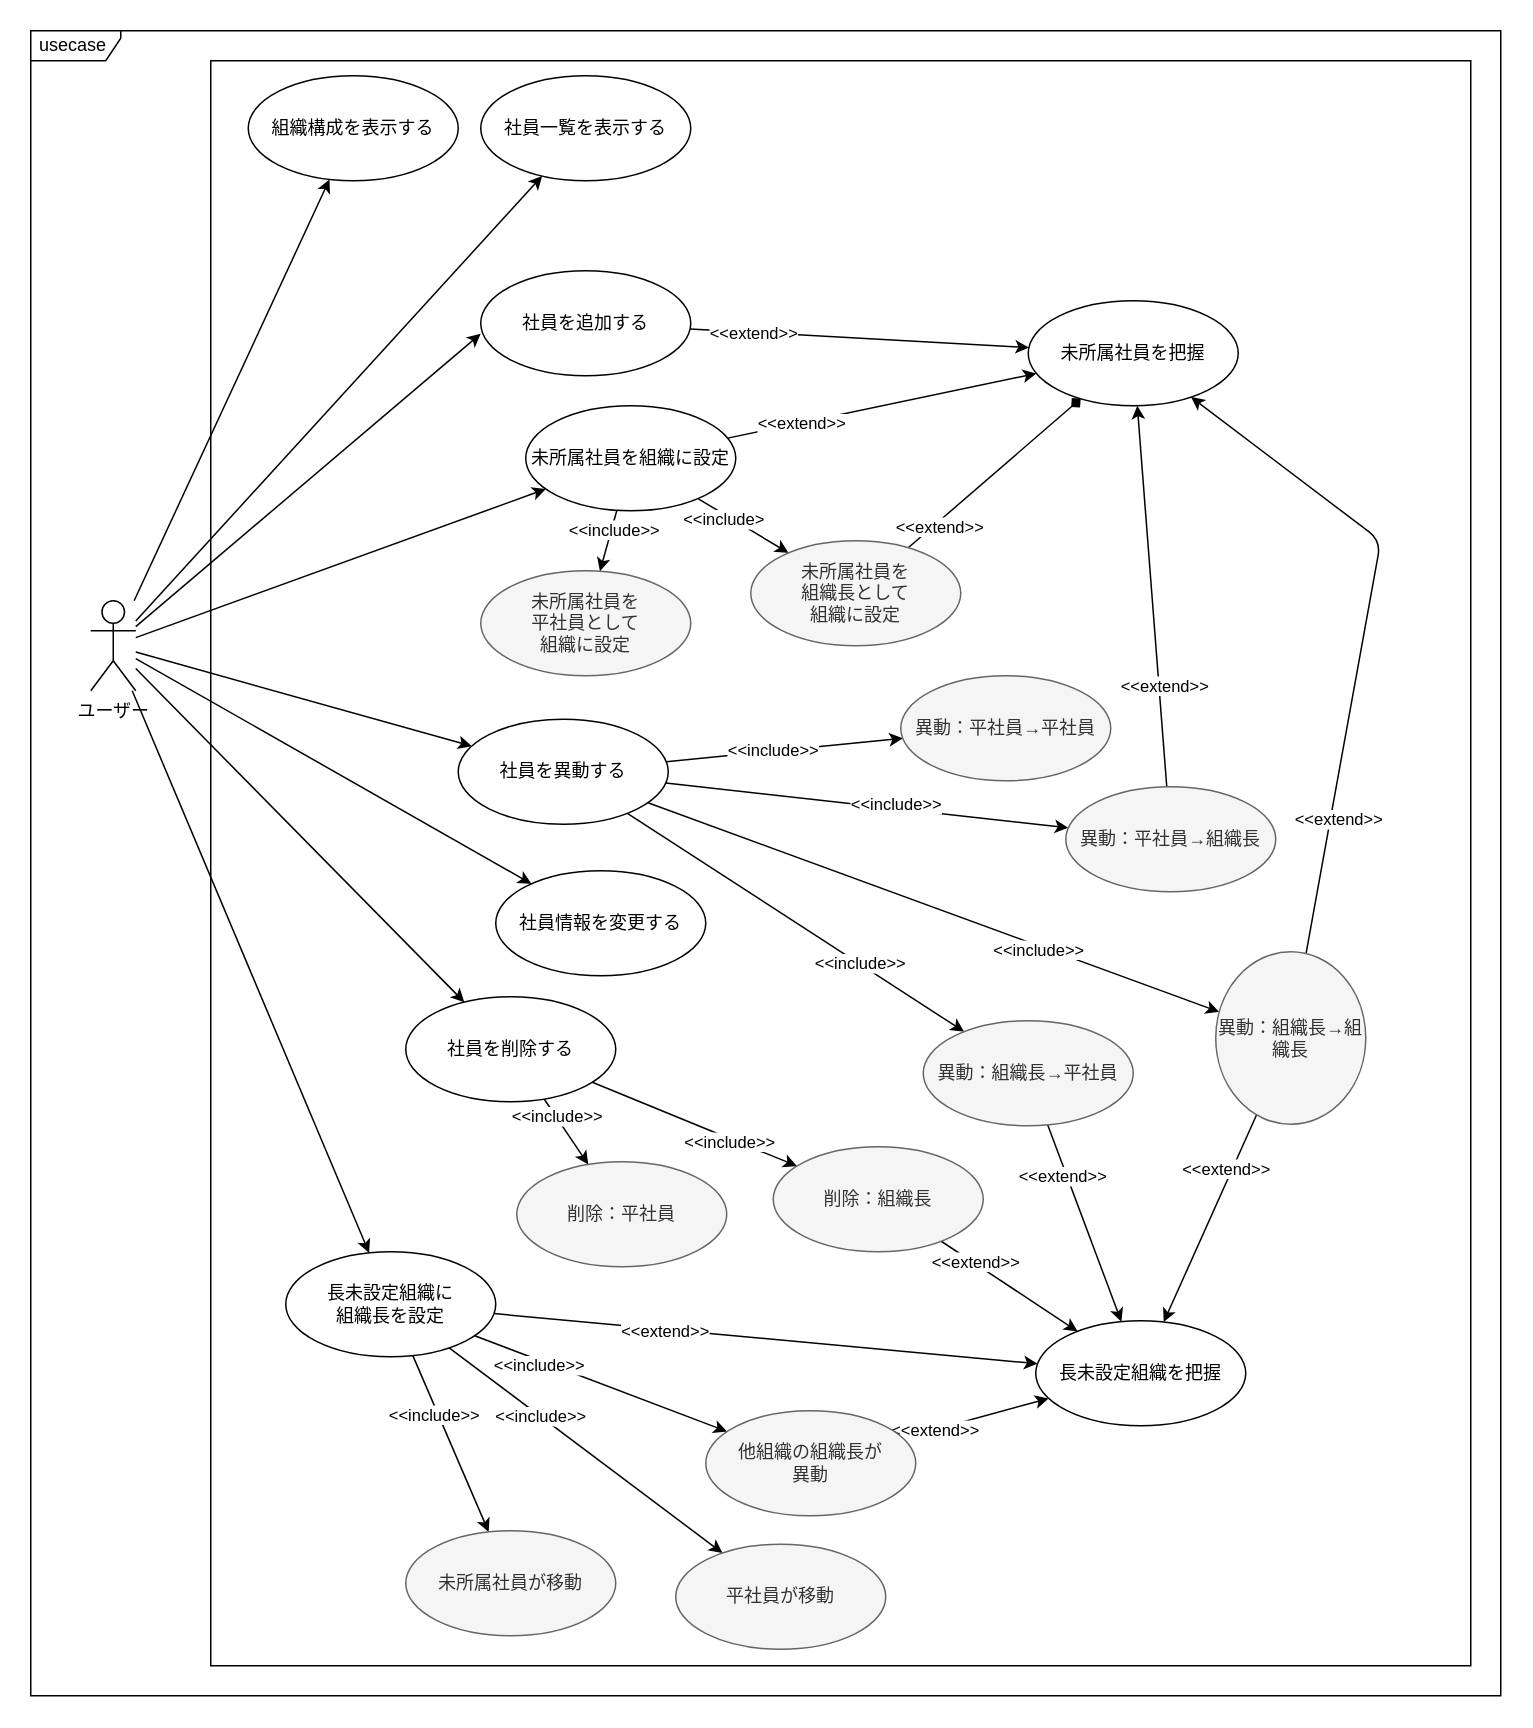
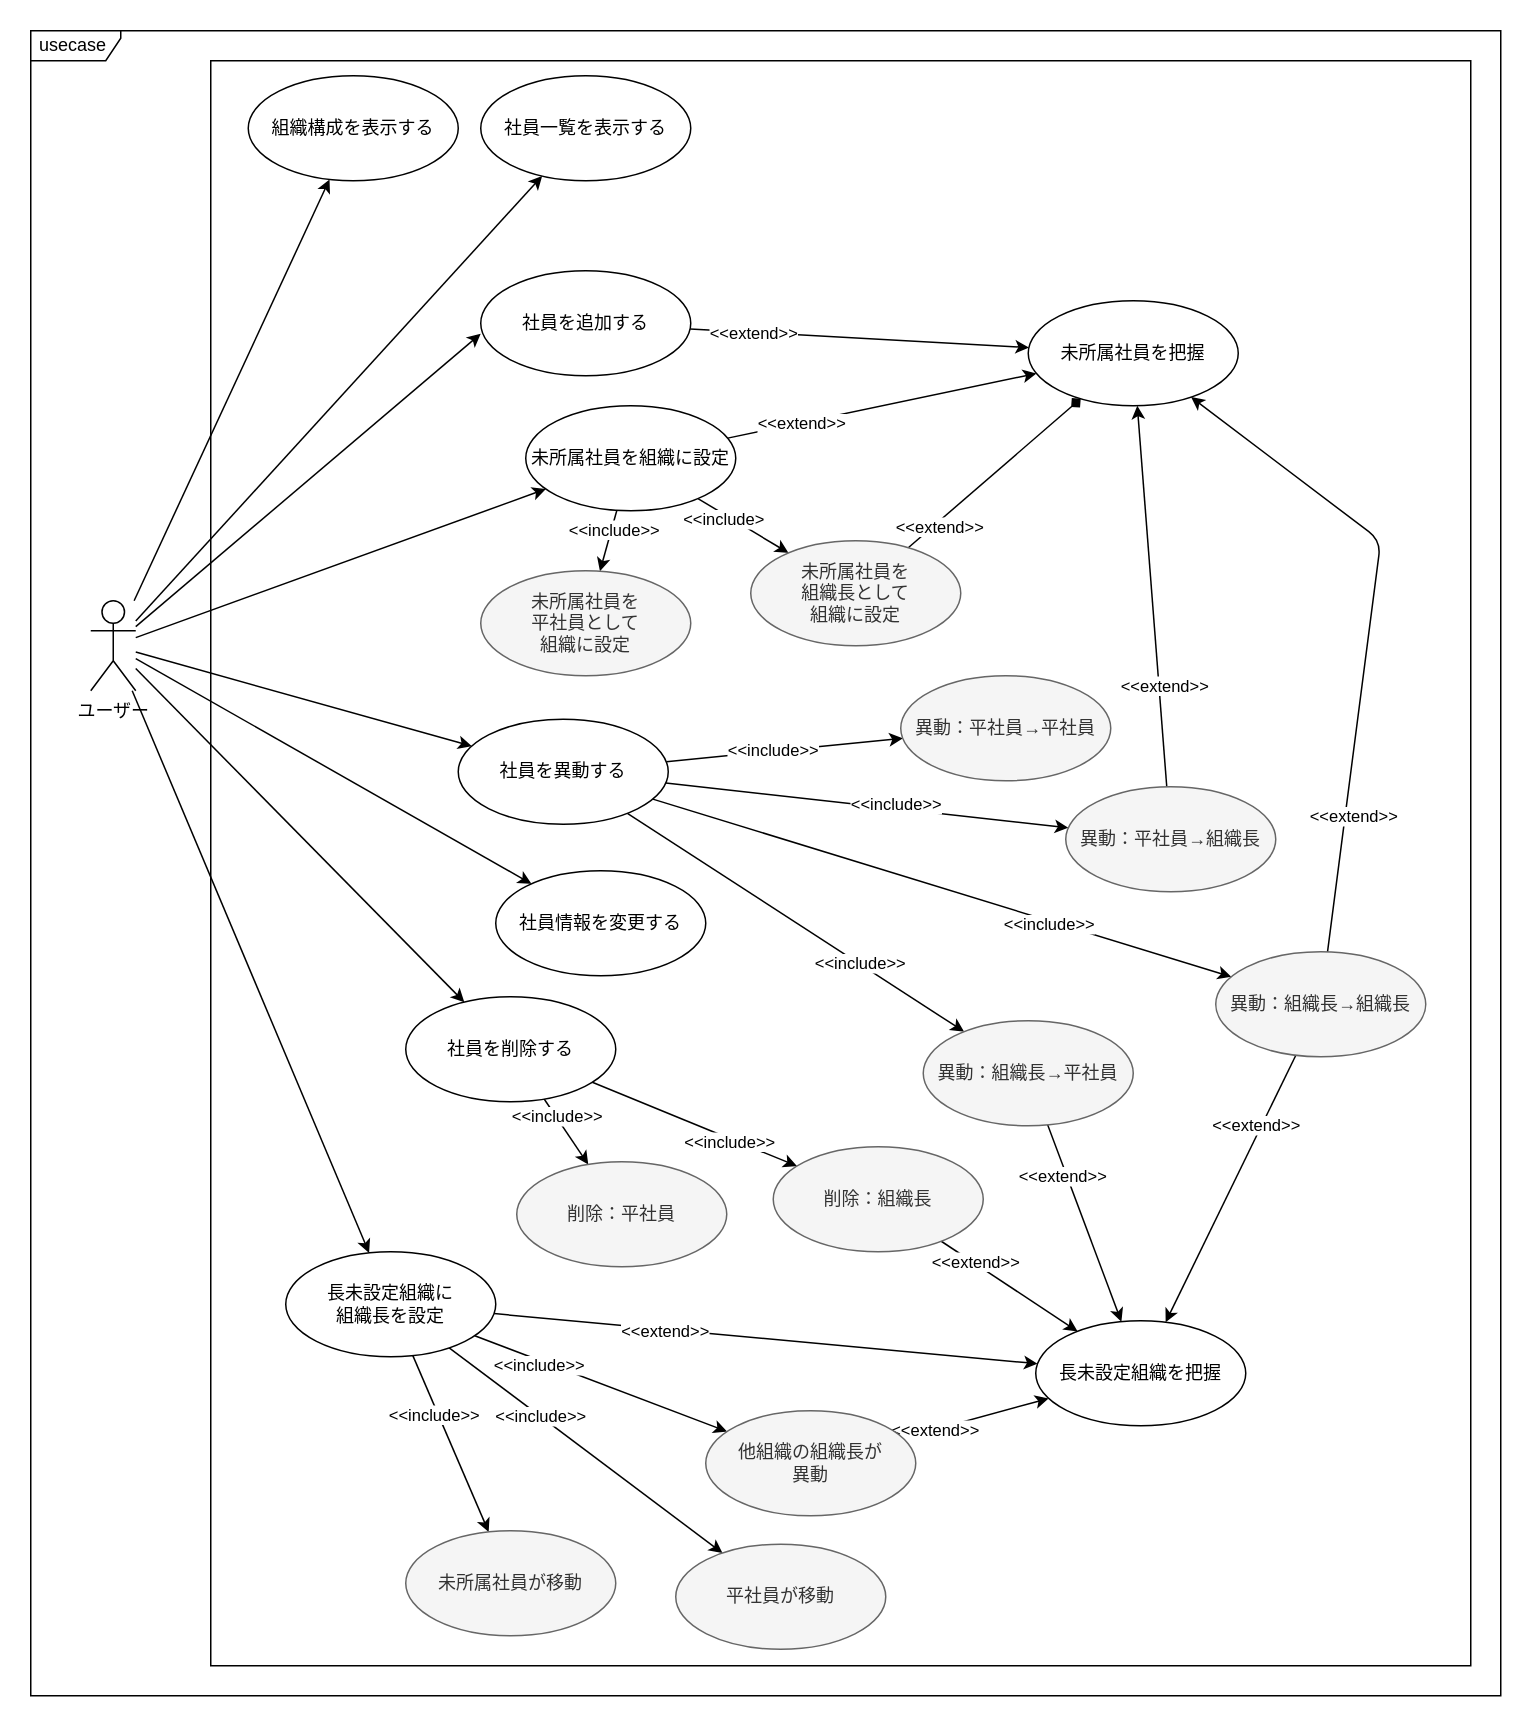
(1291, 1038) -> (1321, 1004)
